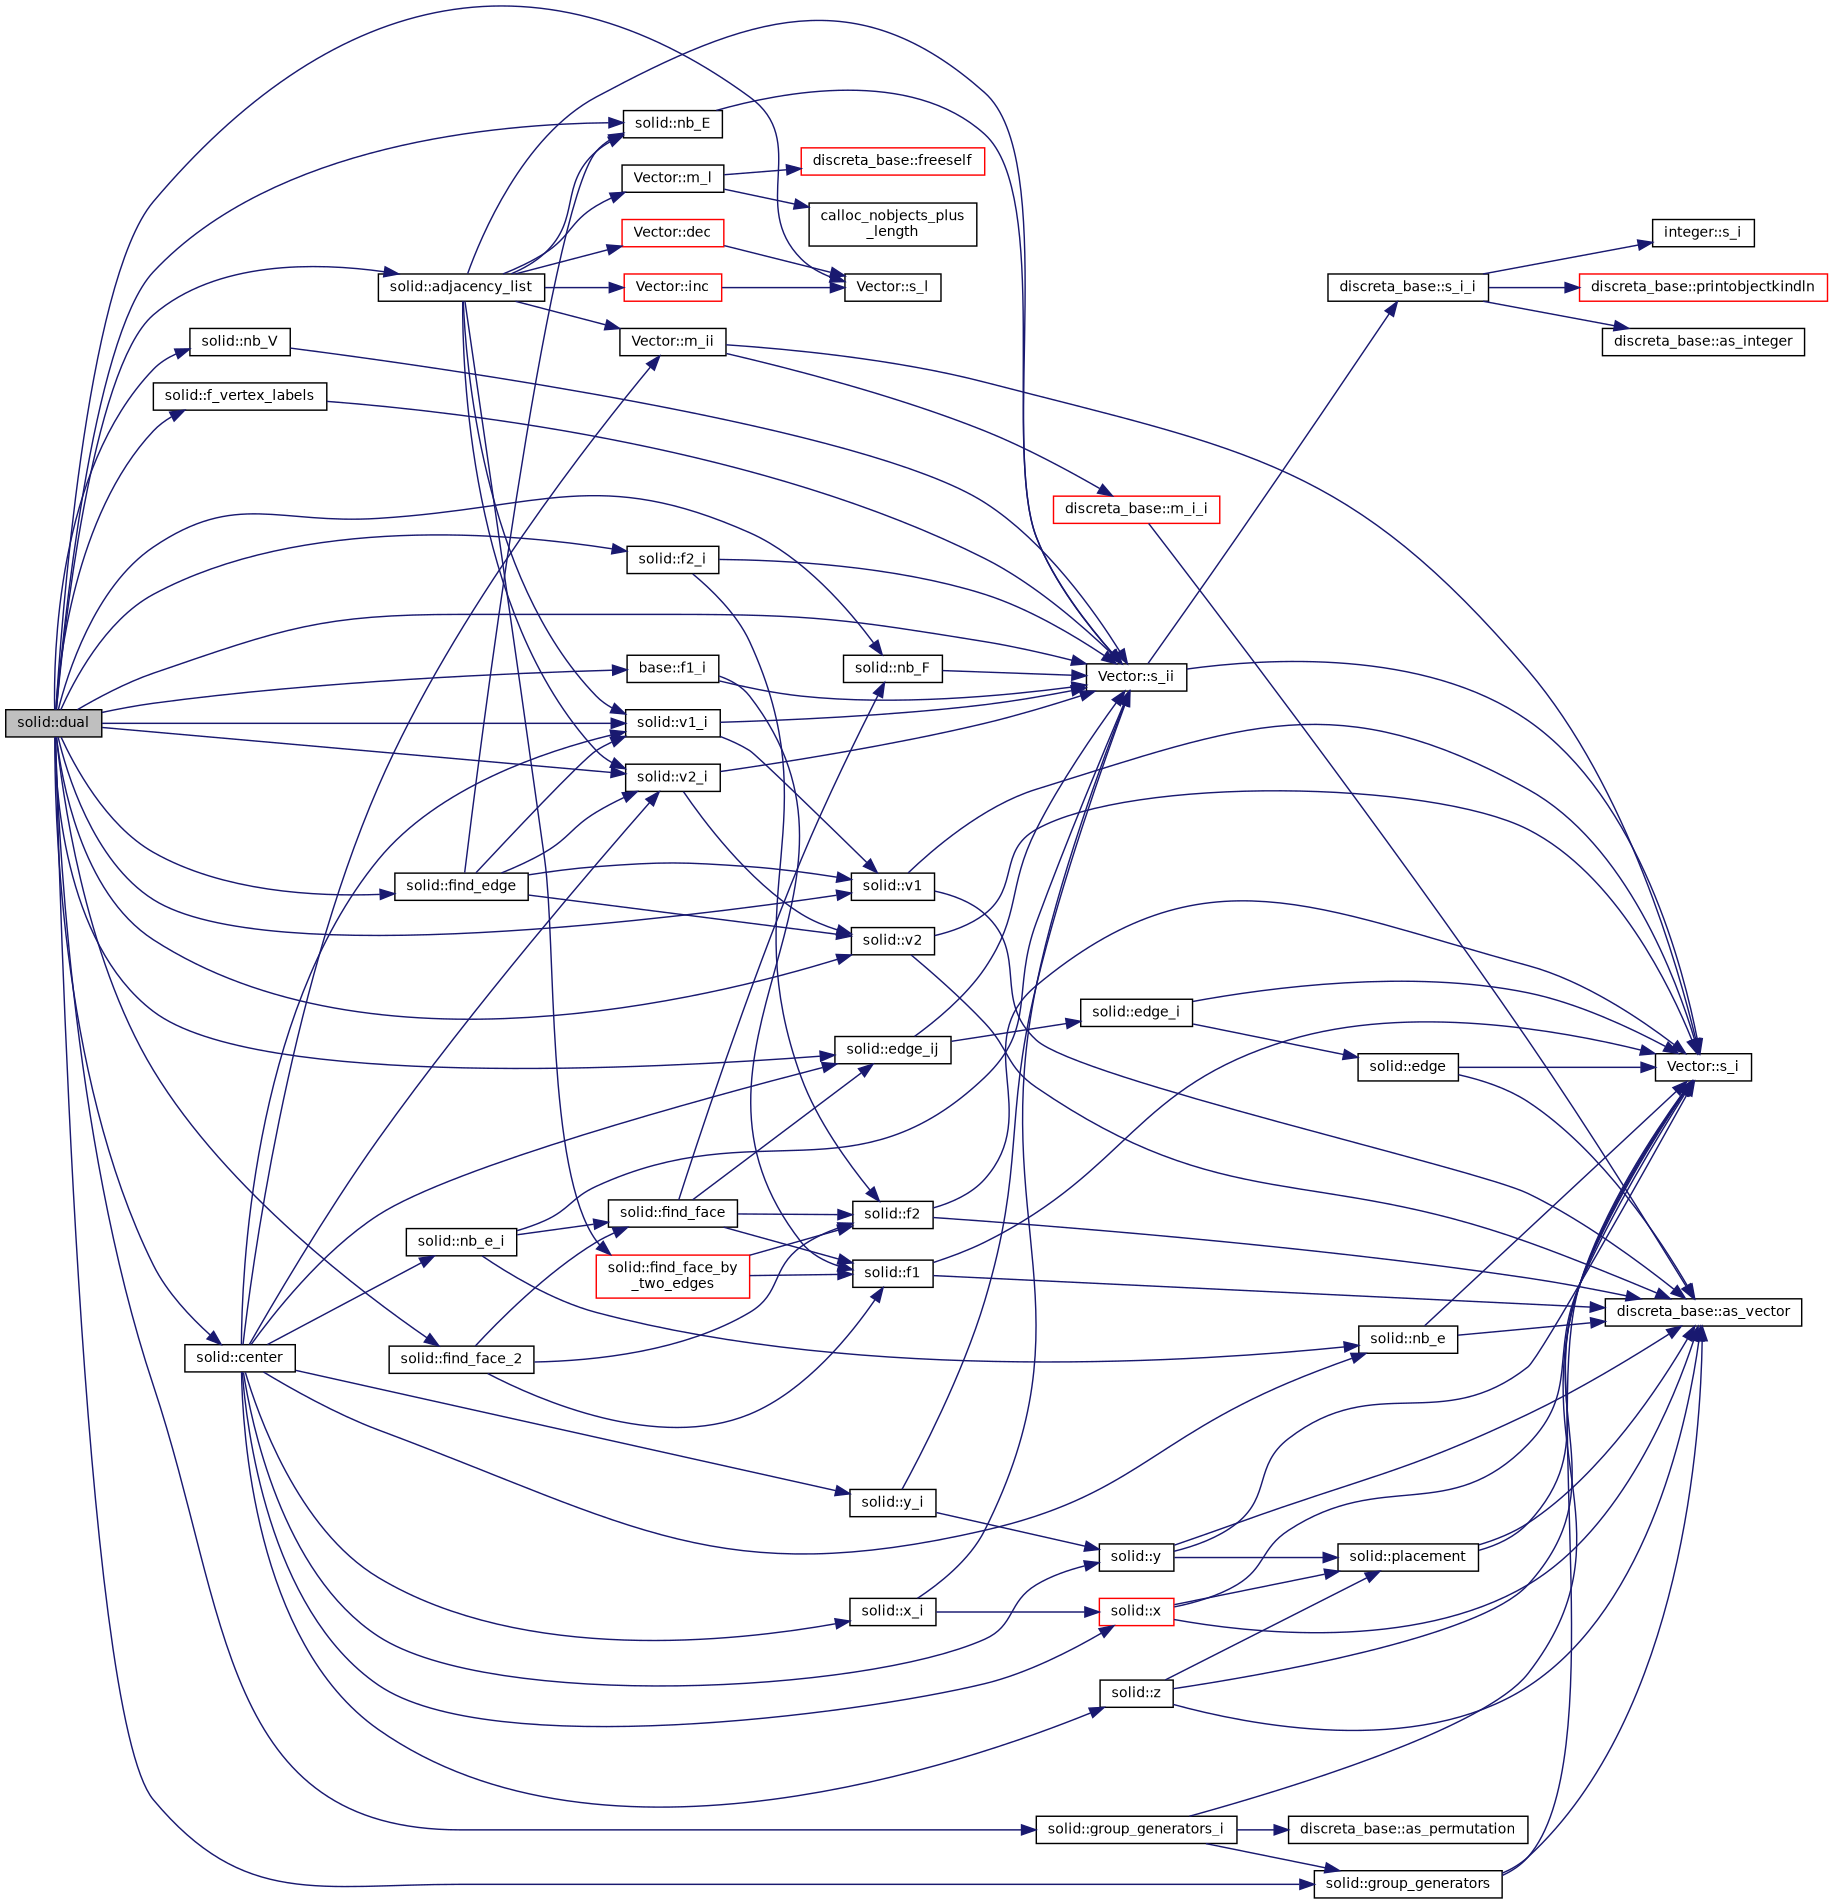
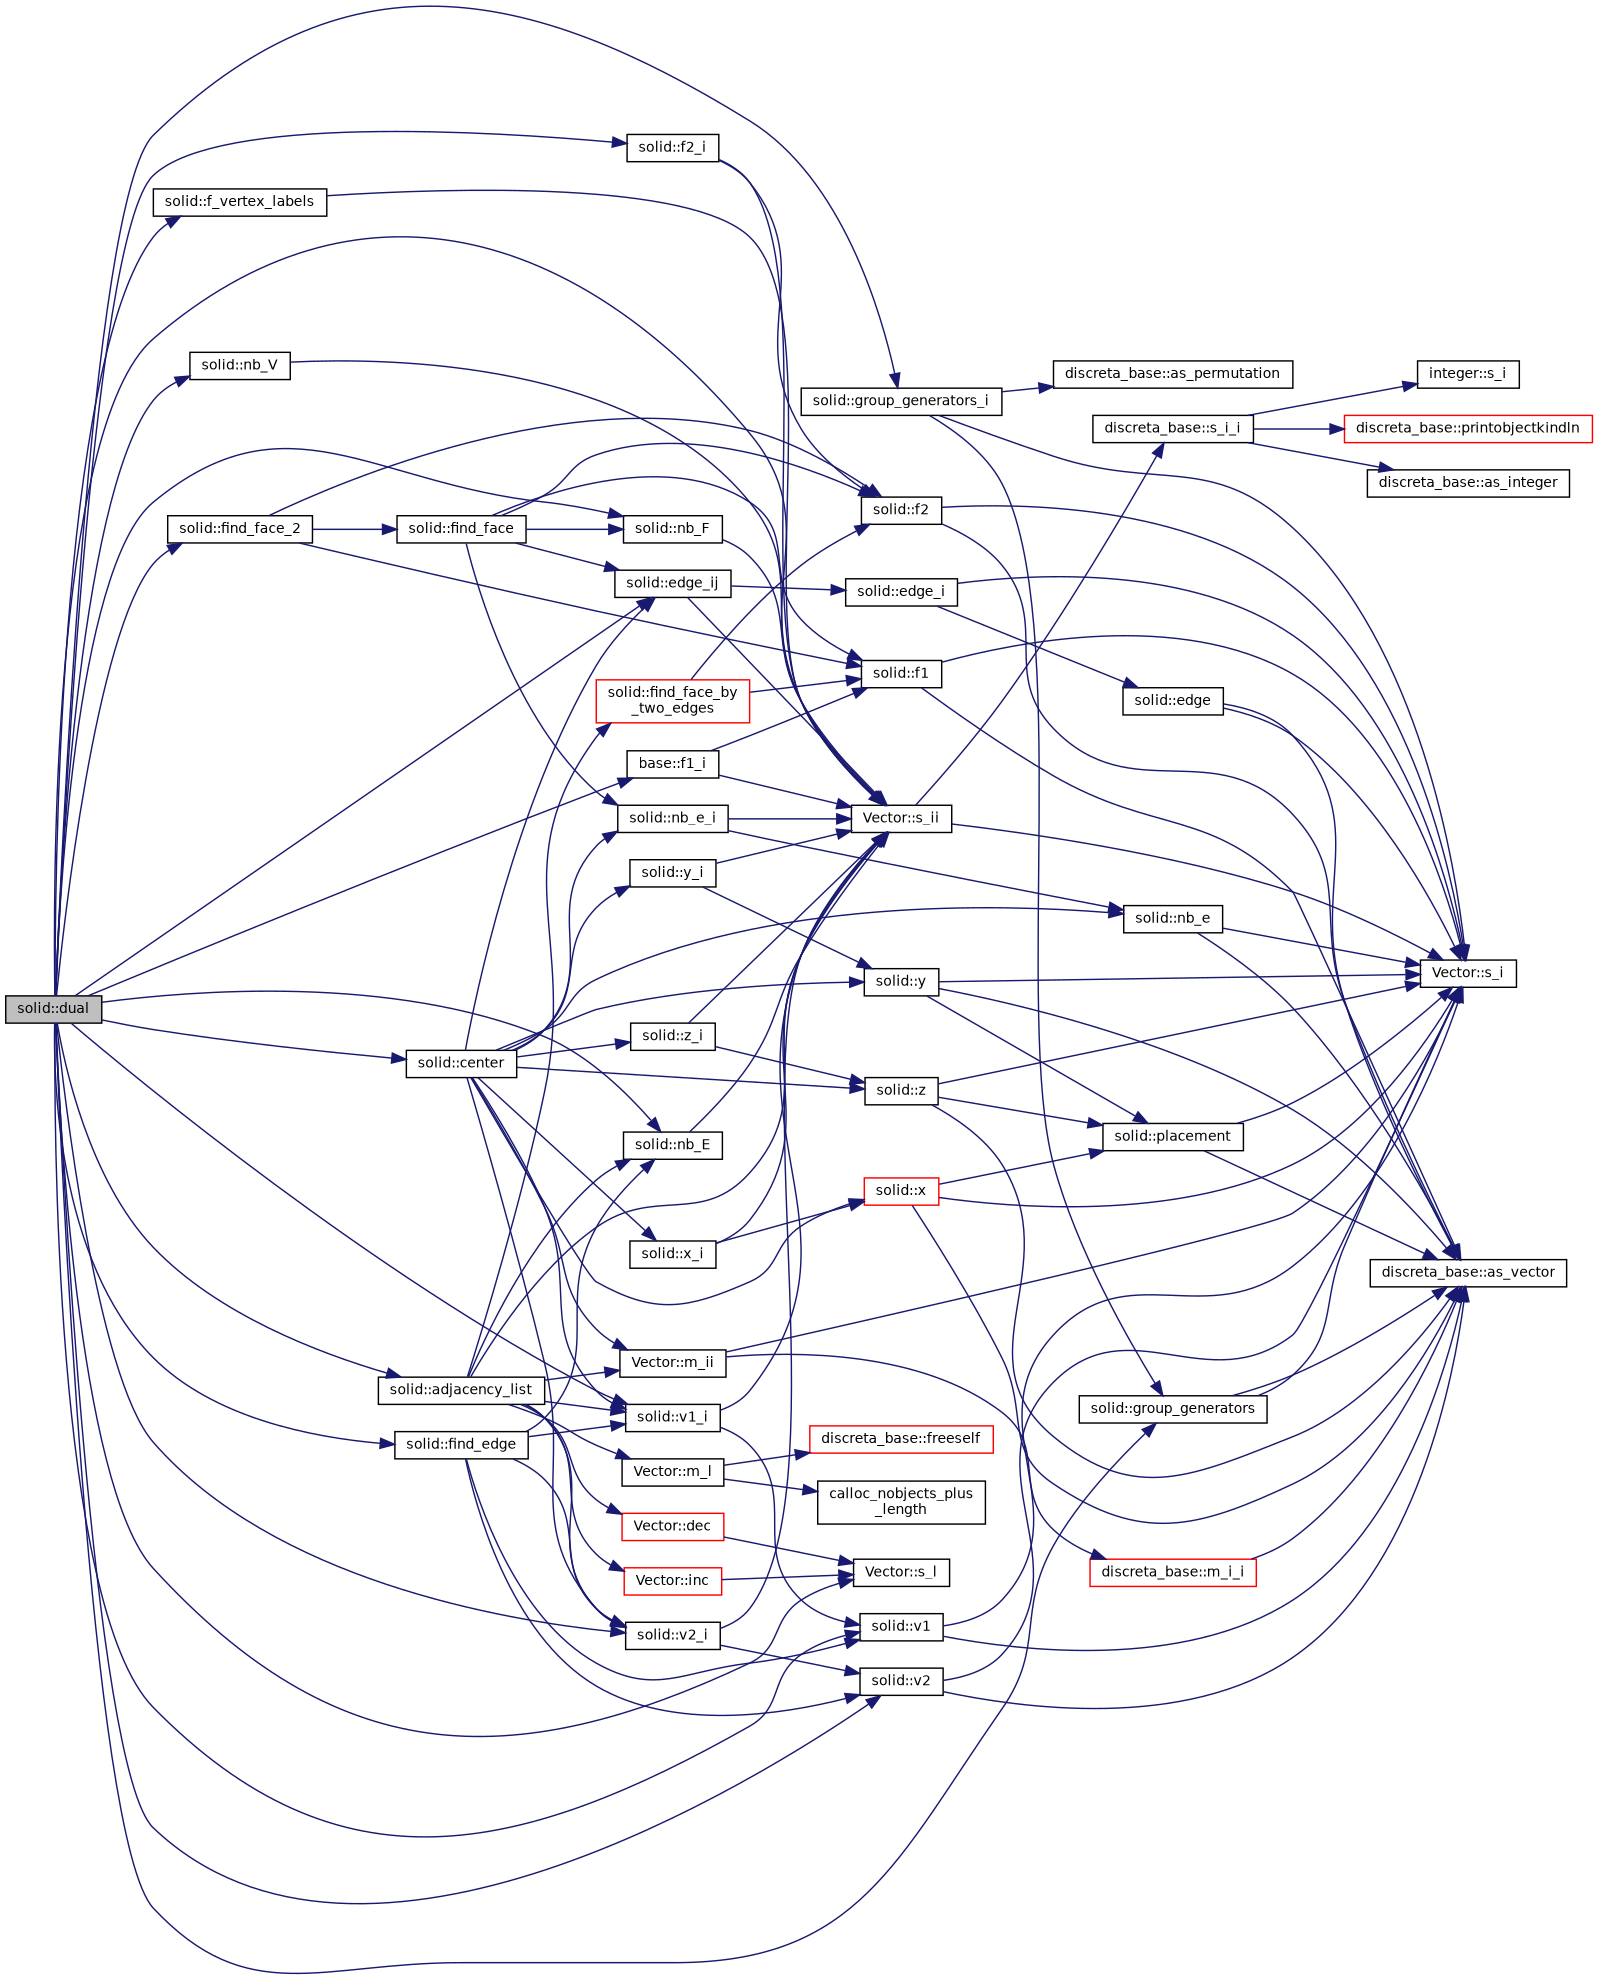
none -> (673, 1037)
(555, 1230) -> (514, 675)
